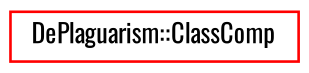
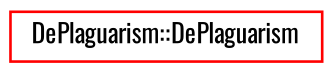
(155, 37) -> (166, 37)
